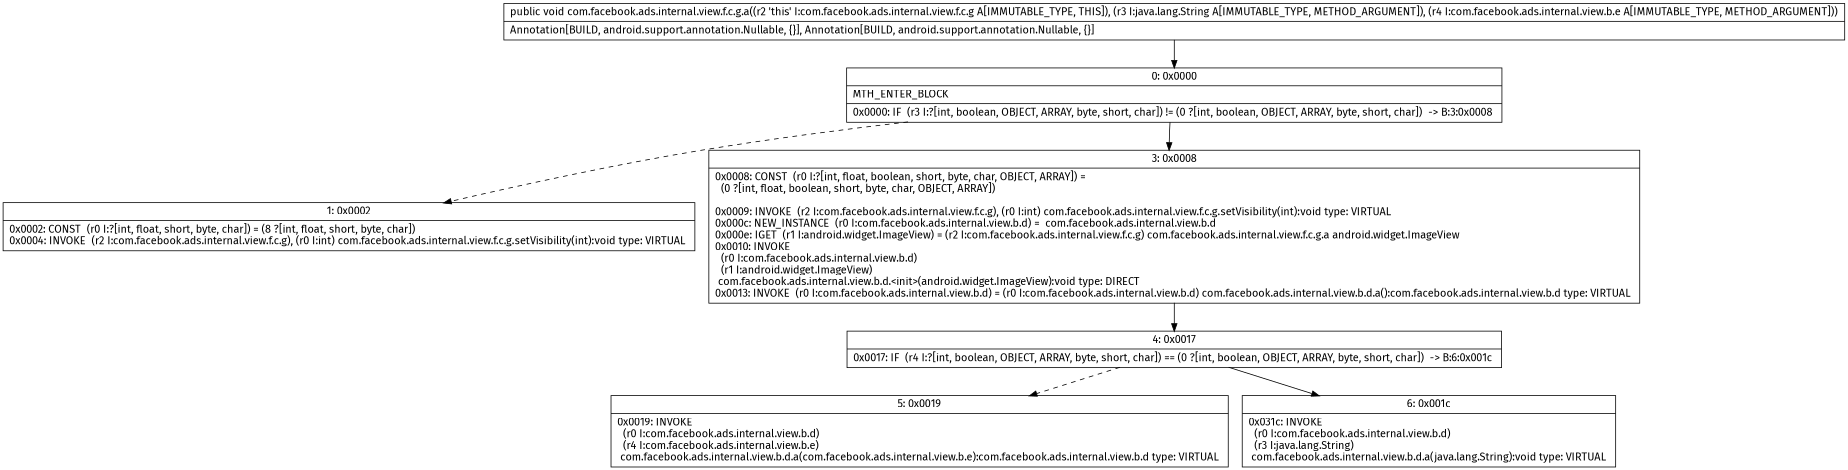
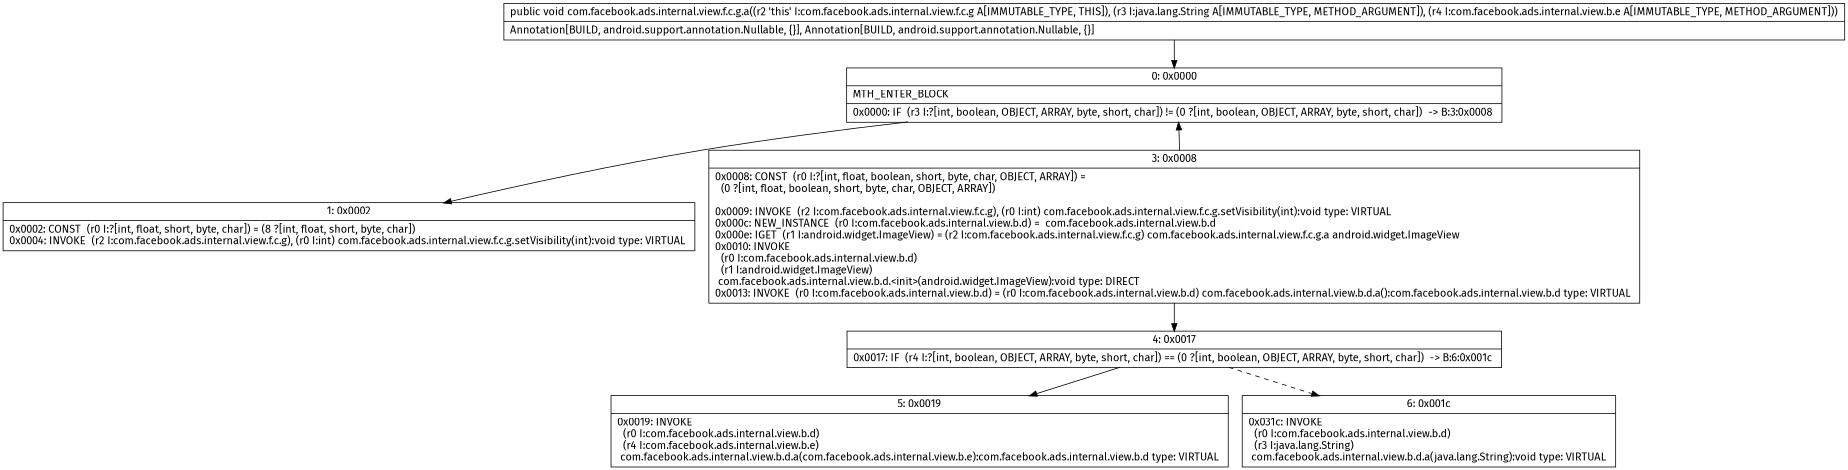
(1170, 132) -> (1179, 140)
(678, 154) -> (678, 154)
(1078, 380) -> (1078, 380)
(1270, 380) -> (1270, 380)
